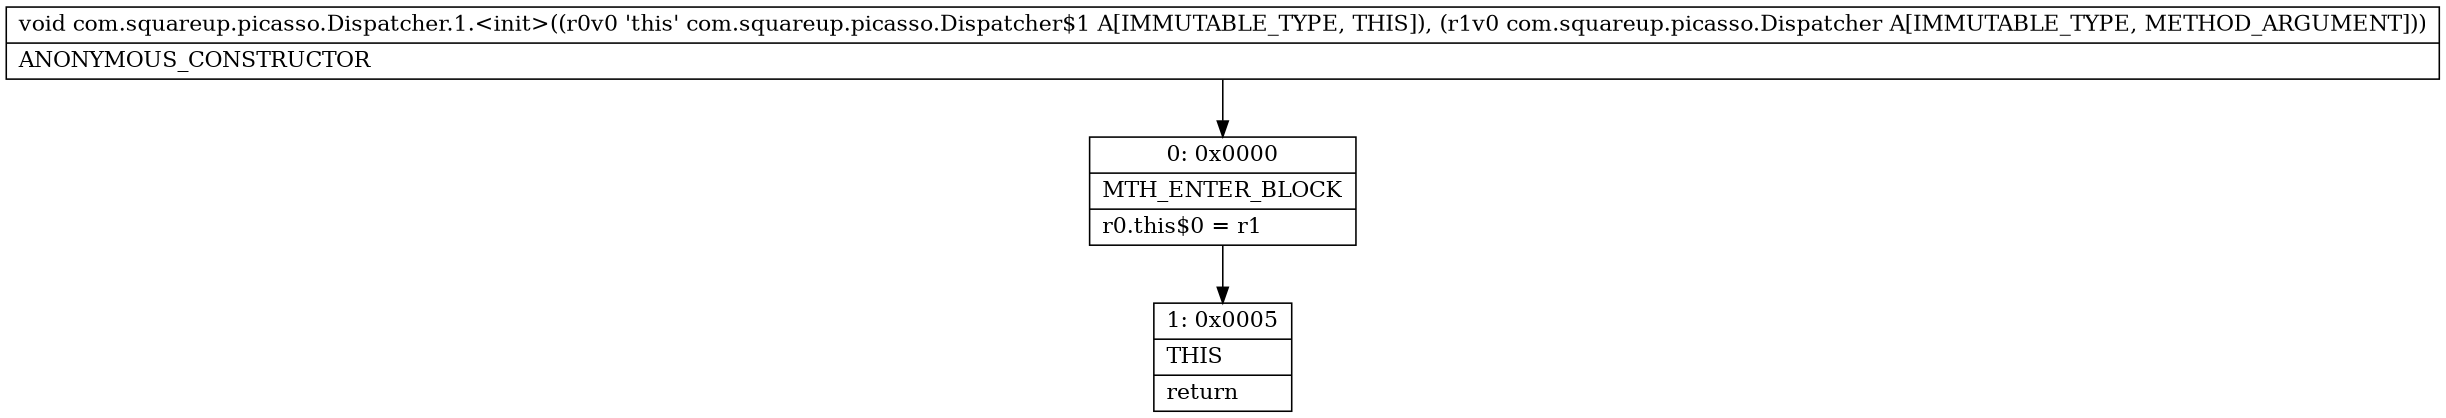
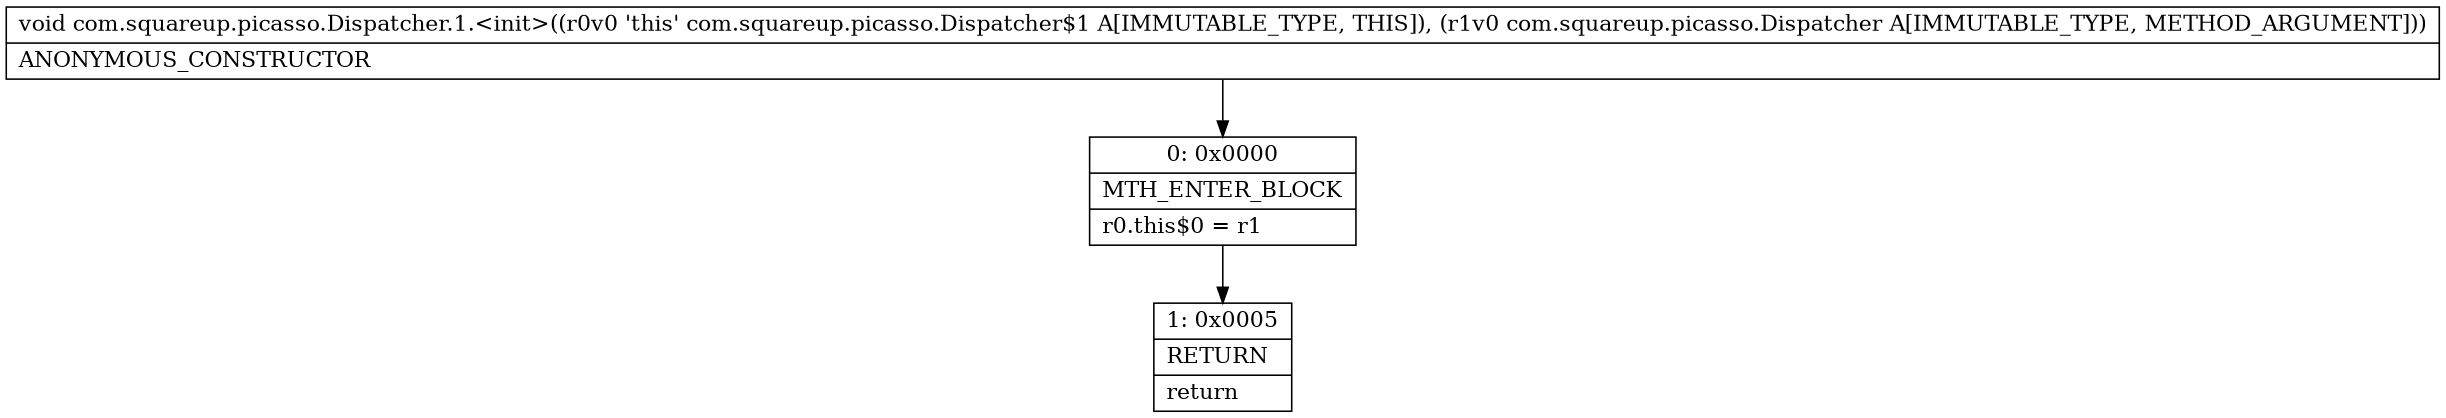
(1195, 356) -> (1217, 356)
